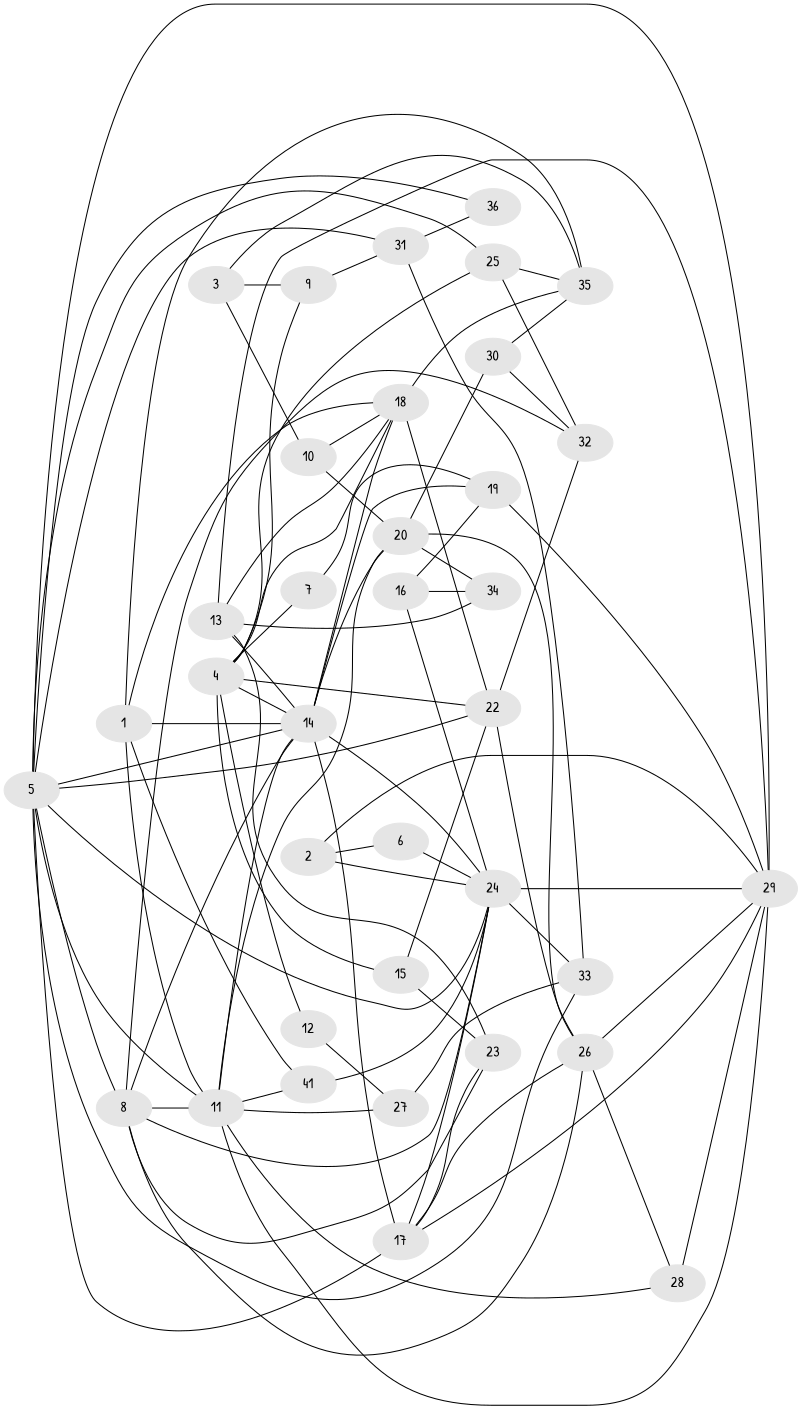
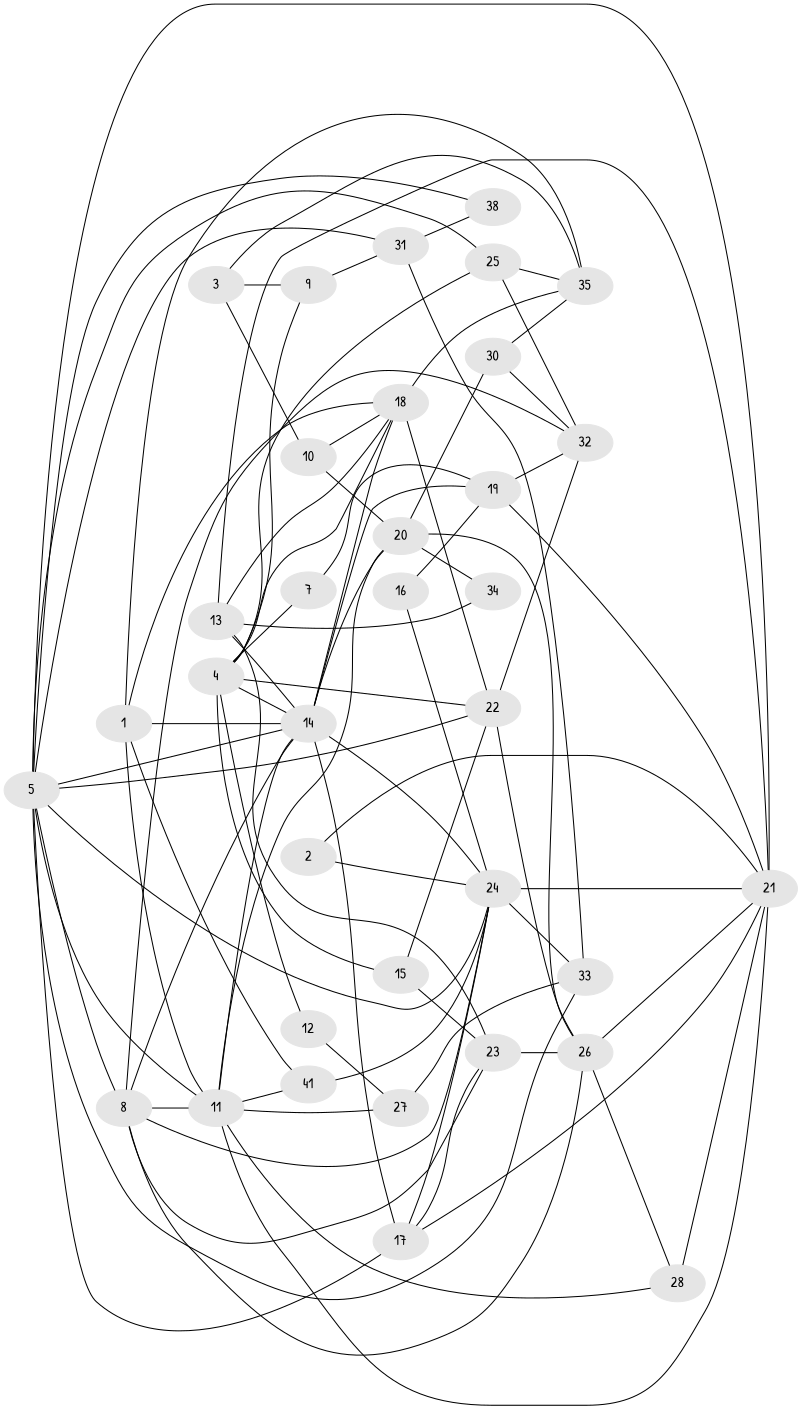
(493, 207) -> (493, 207)
none -> (539, 466)
(447, 591) -> none
(401, 842) -> none
(770, 889) -> (770, 889)
(474, 1131) -> (537, 1053)
